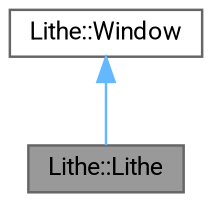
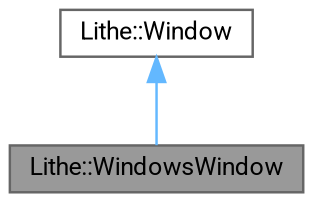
(106, 169) -> (157, 169)
